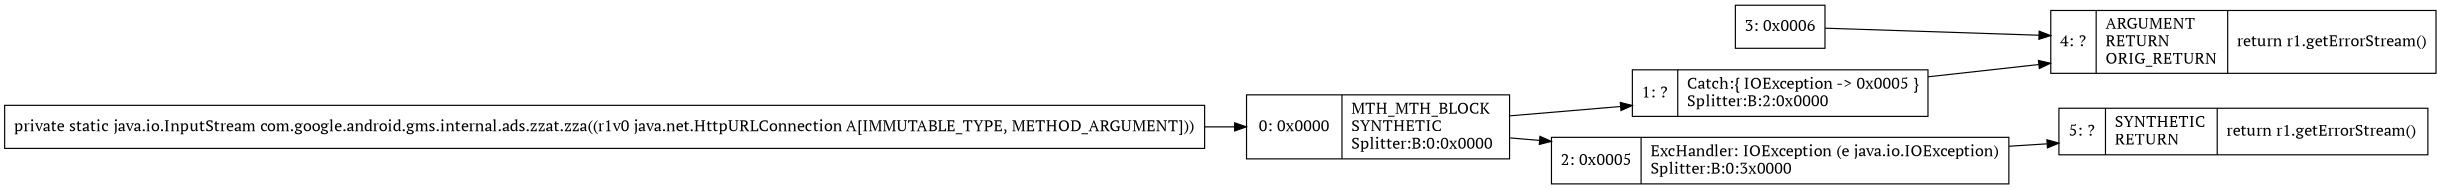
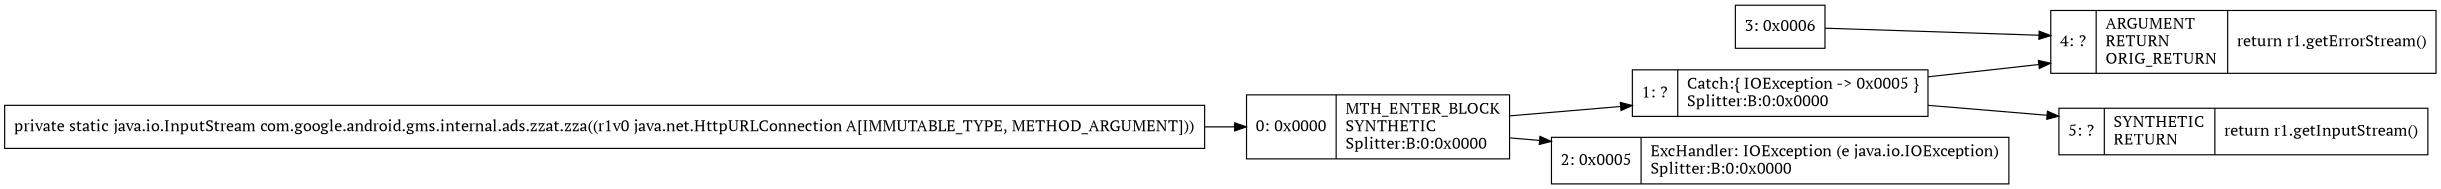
(1758, 101) -> (1758, 101)
(1421, 109) -> (1423, 109)
(2321, 131) -> (2321, 131)
(2028, 145) -> (1988, 110)
(1721, 169) -> (1721, 169)
